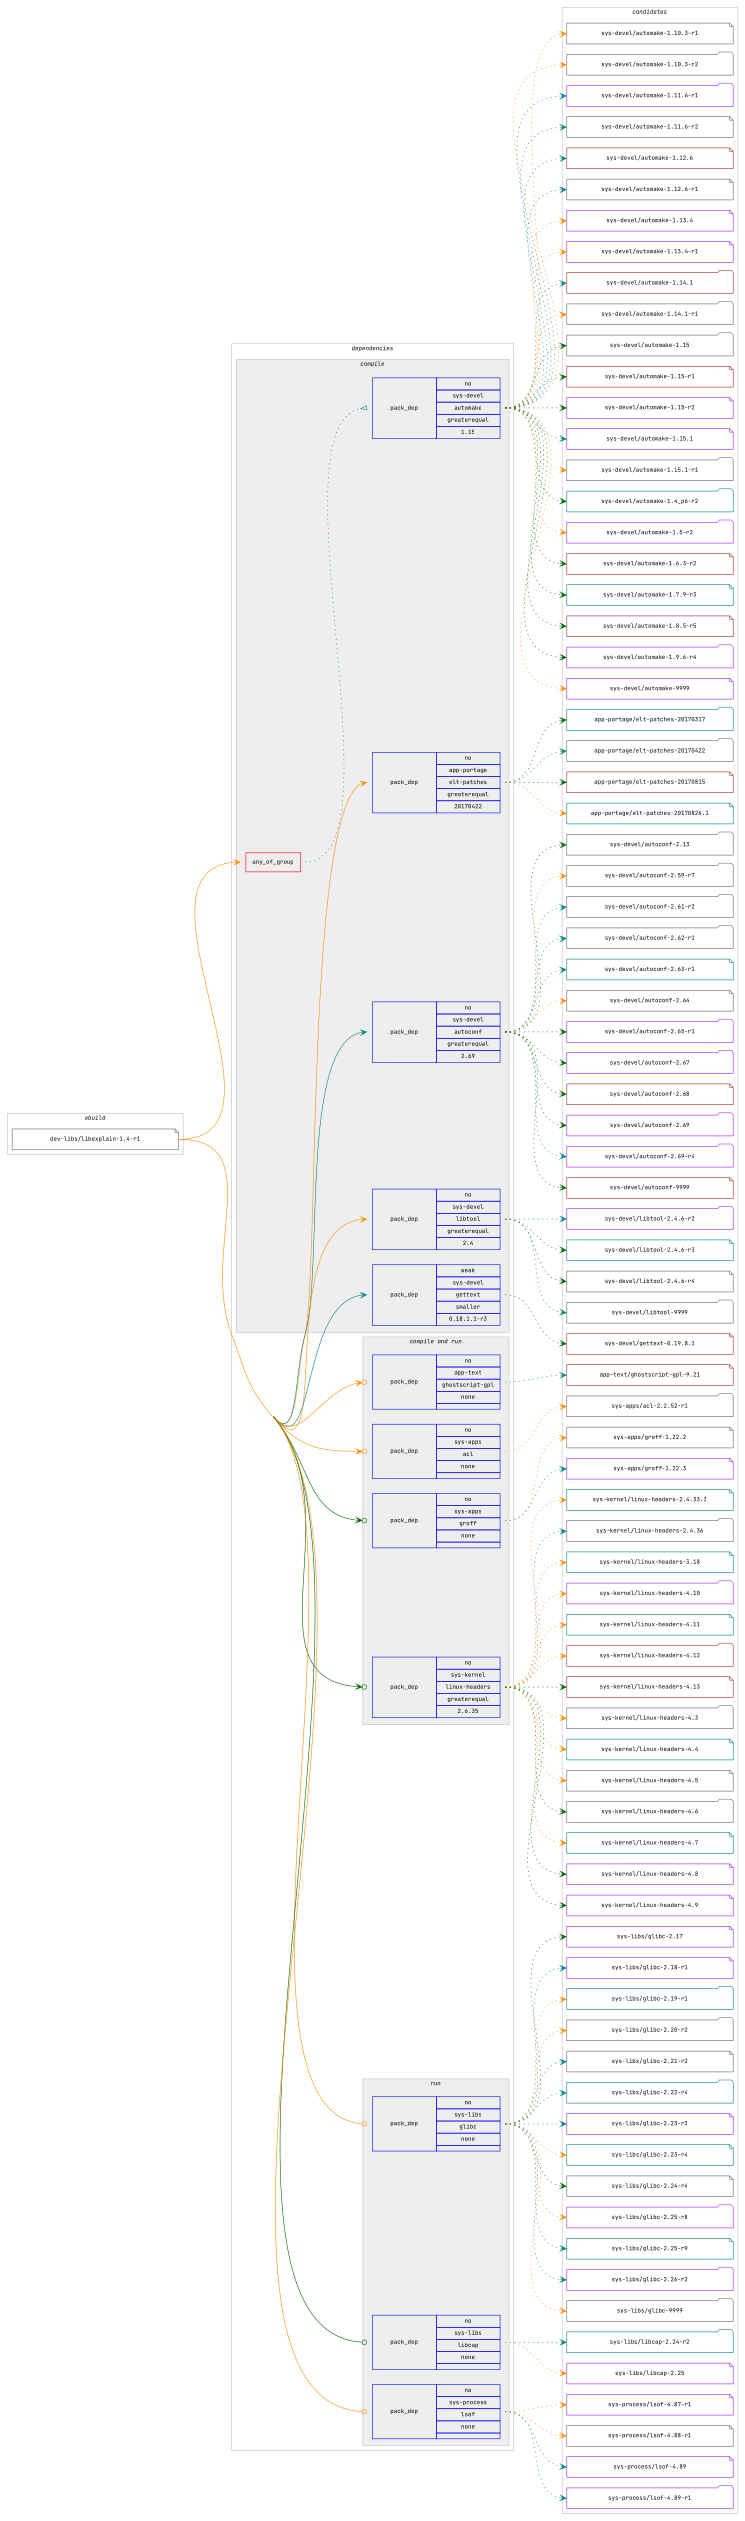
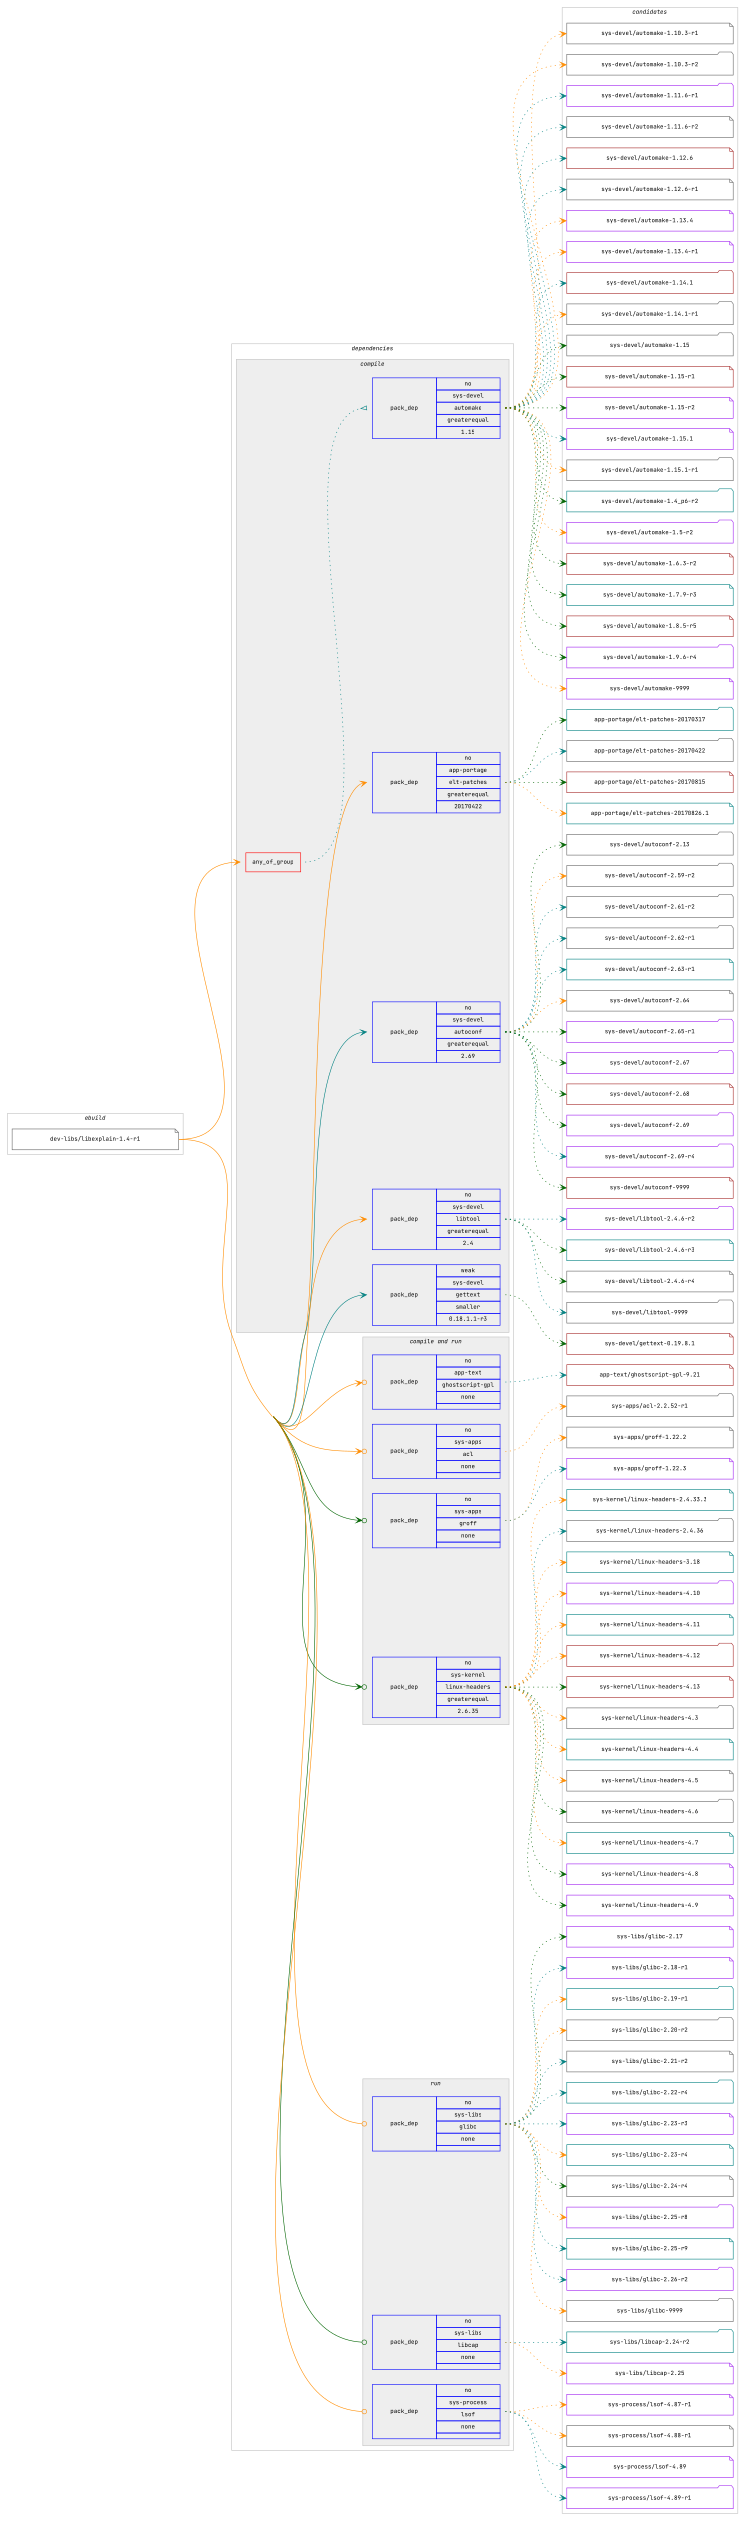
(650, 876) -> (650, 876)
